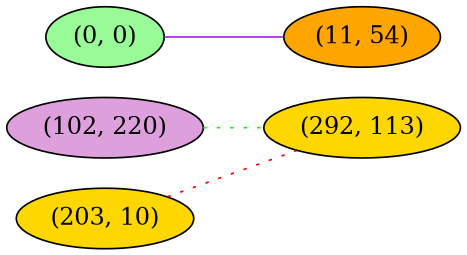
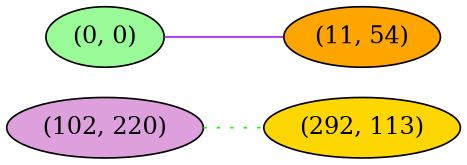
(105, 218) -> none
